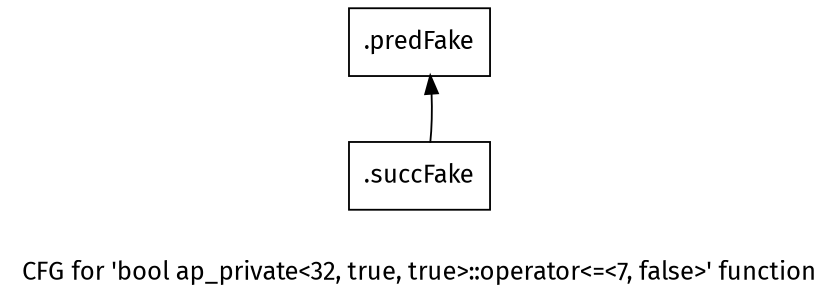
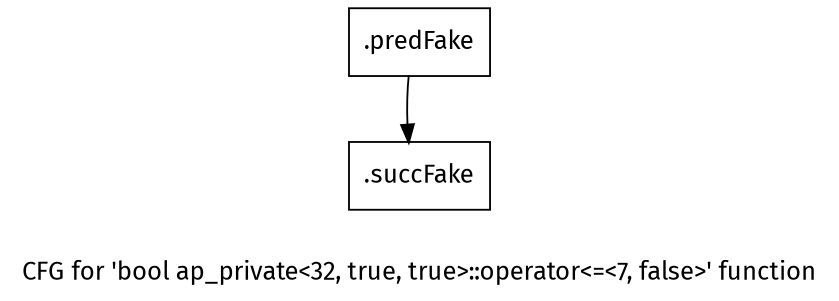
(432, 118) -> (407, 100)
